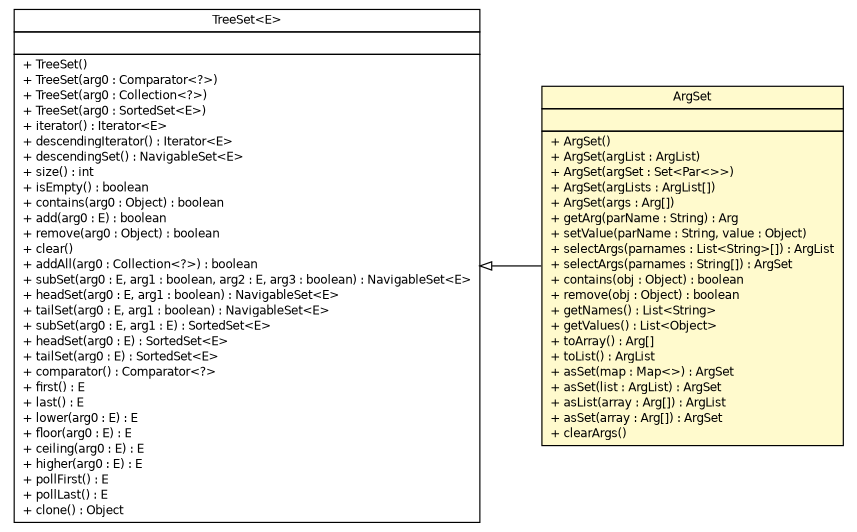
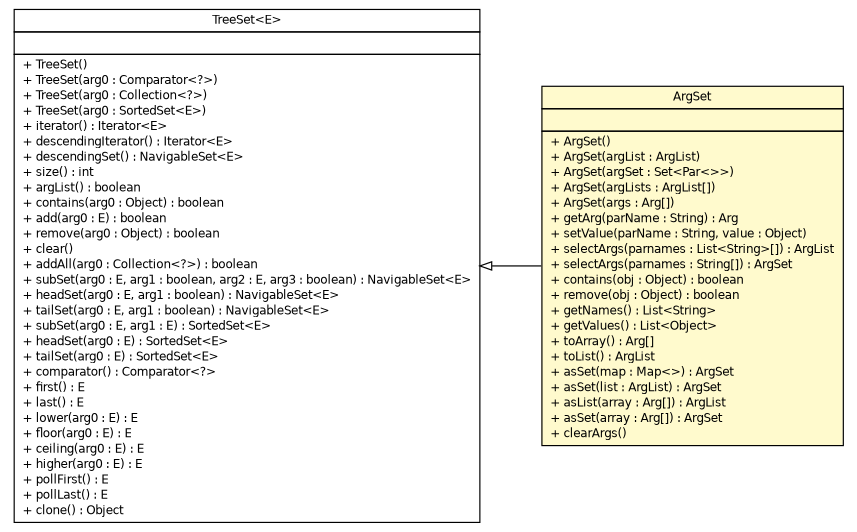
(86, 188) -> (82, 188)
